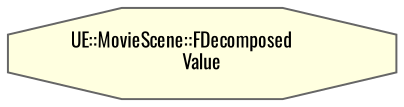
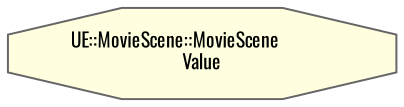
(202, 54) -> (202, 54)
